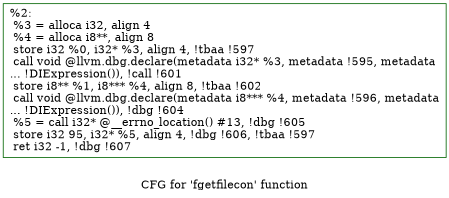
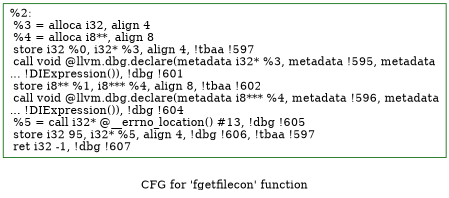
(96, 74) -> (97, 74)
